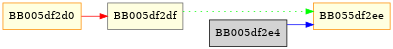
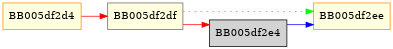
(42, 16) -> (42, 16)
(352, 16) -> (352, 16)
none -> (193, 25)
